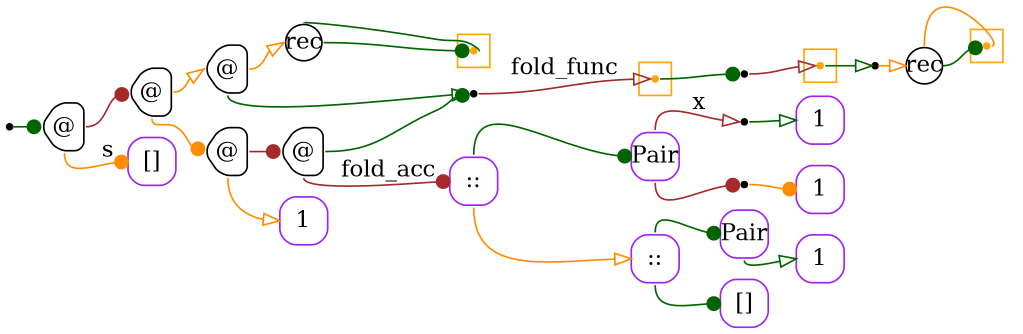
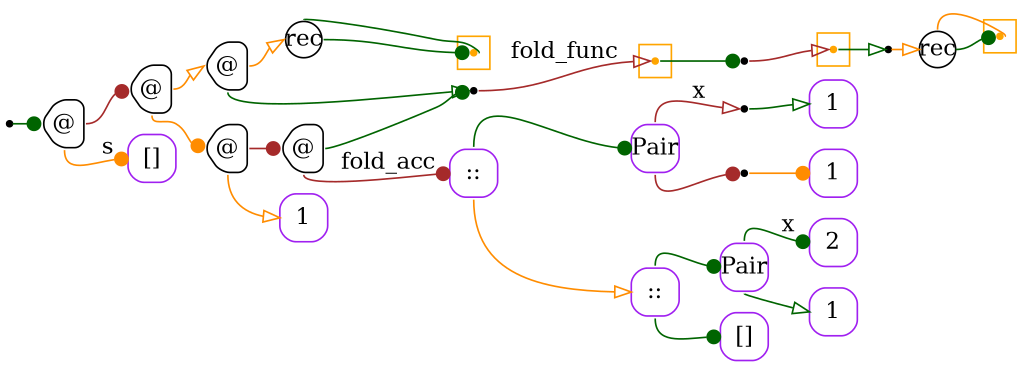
none -> (833, 243)
